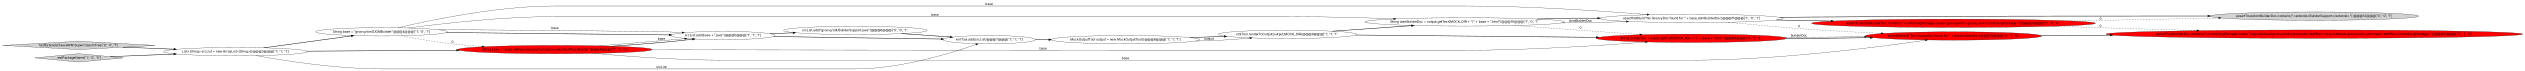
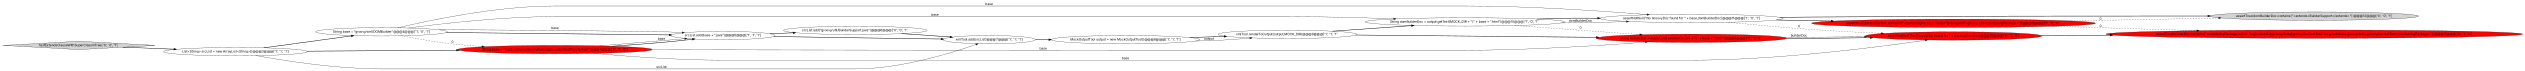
(79, 58) -> none
